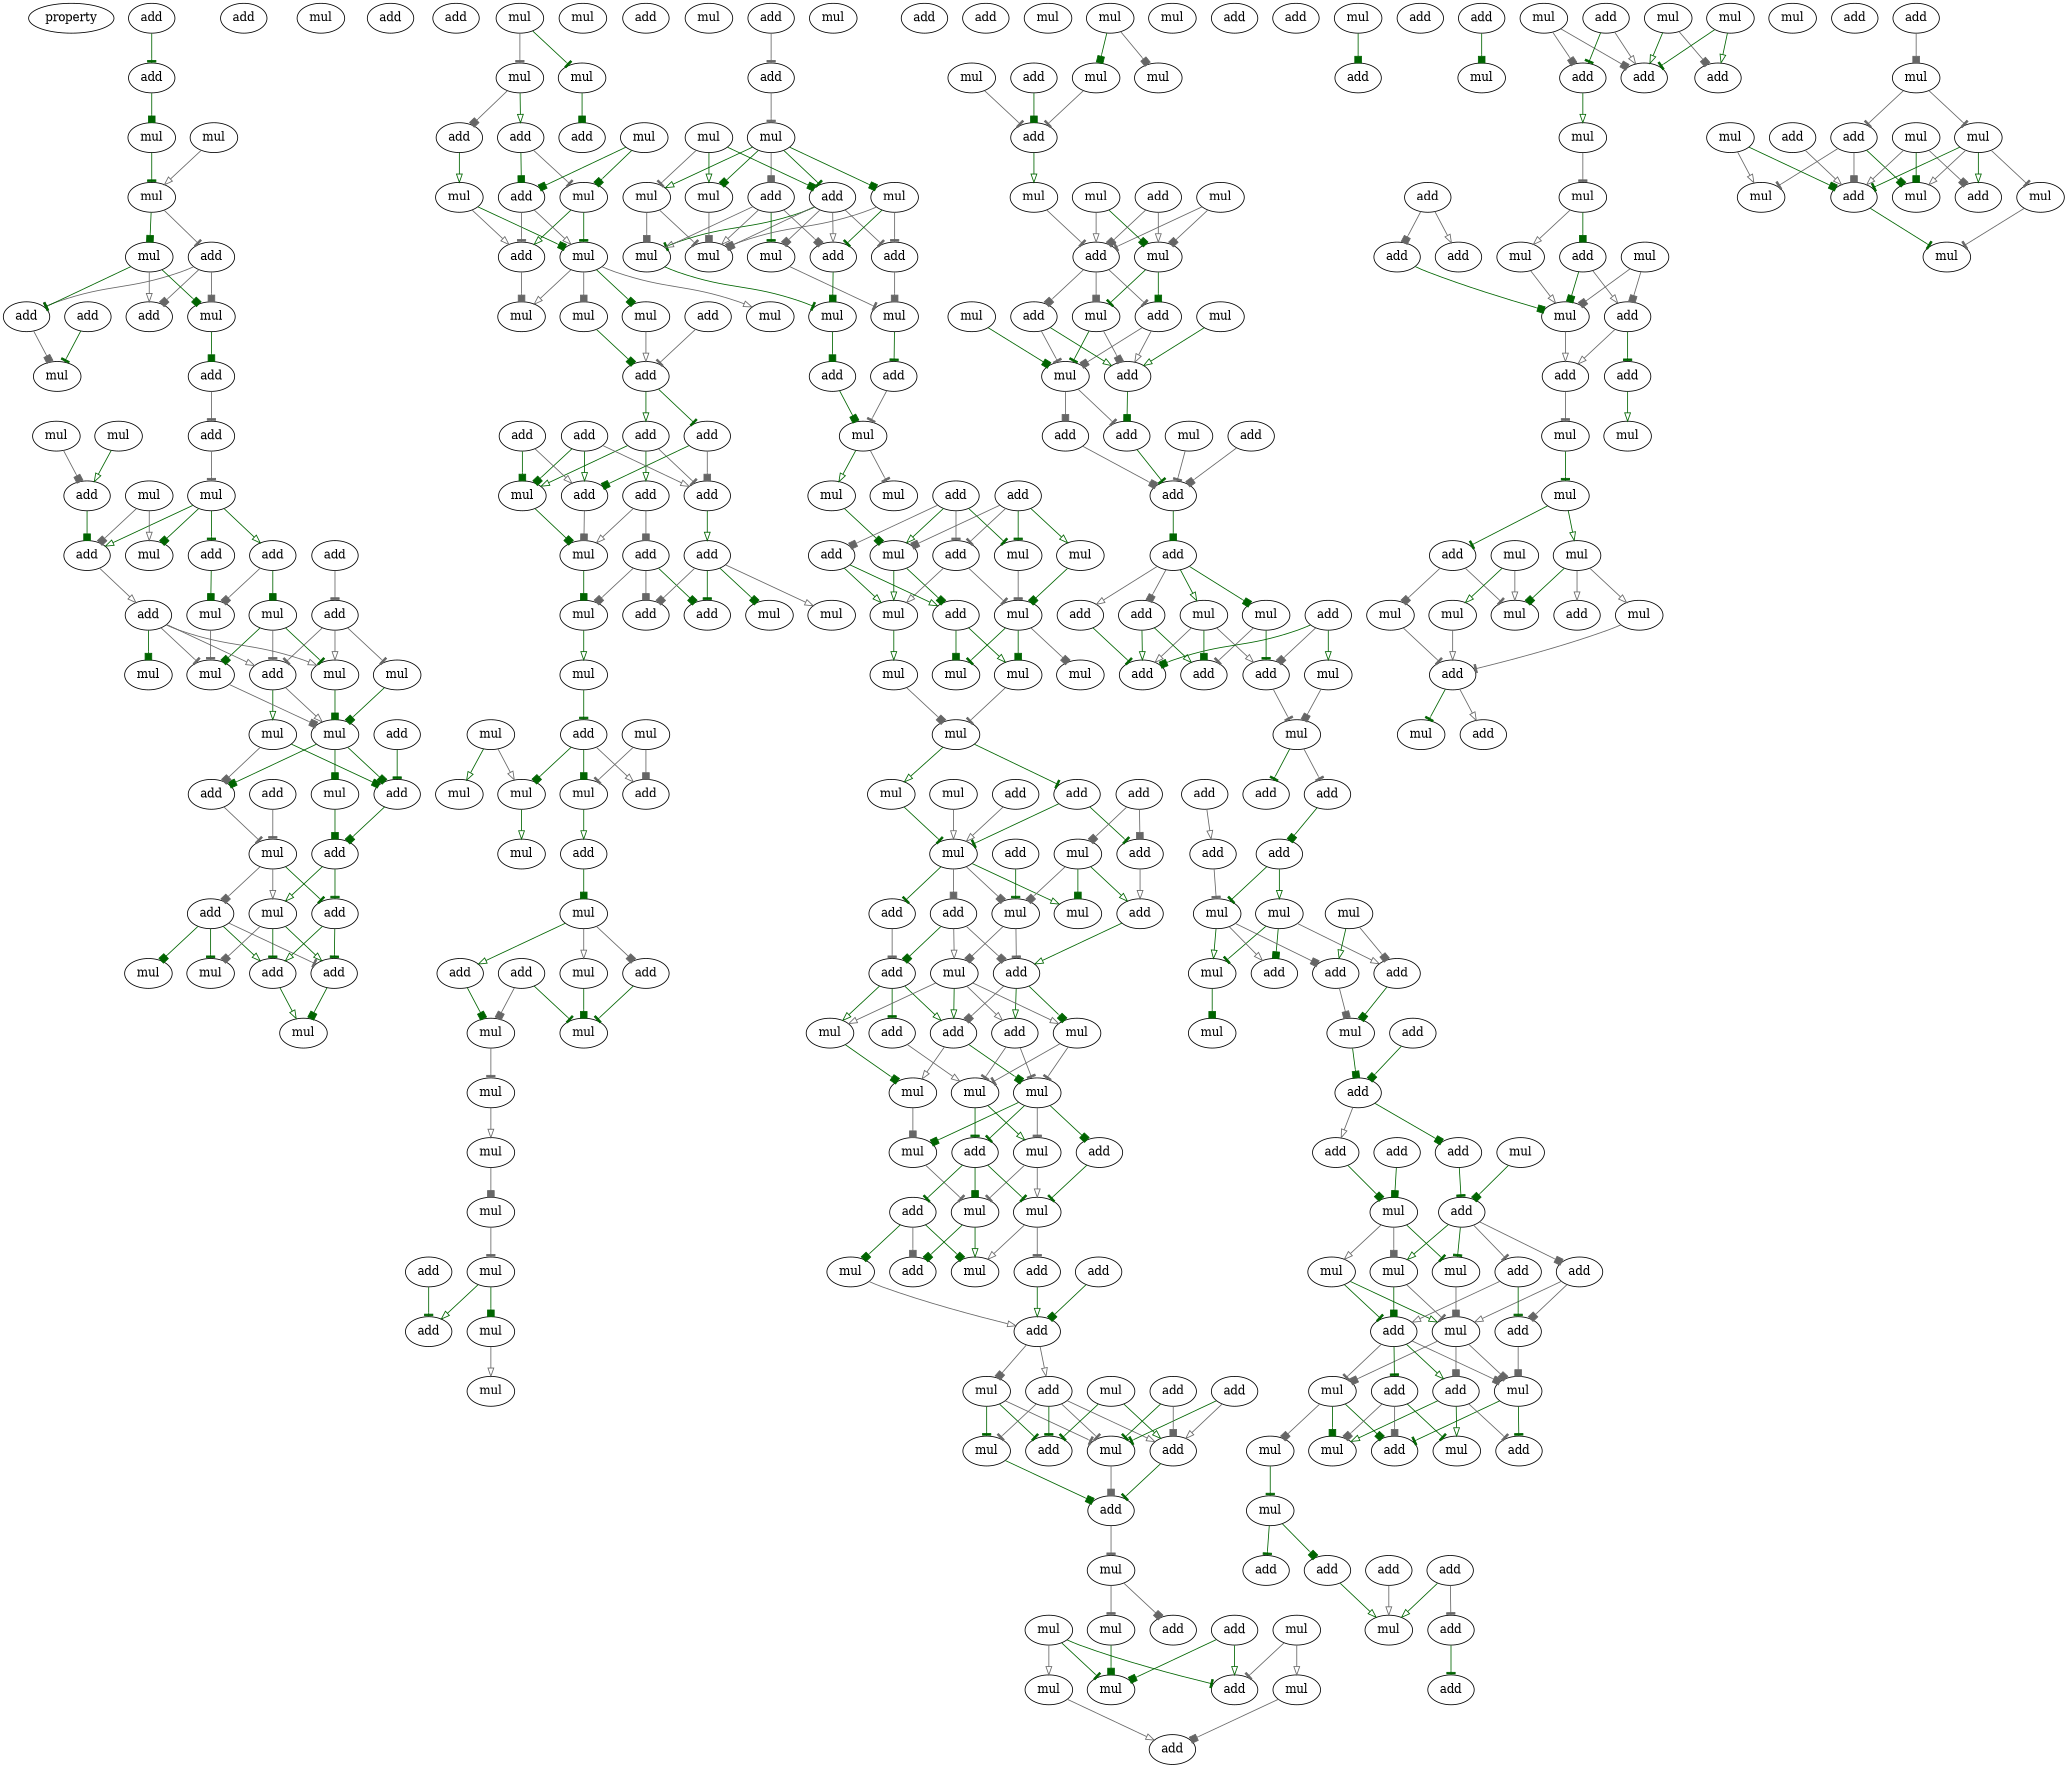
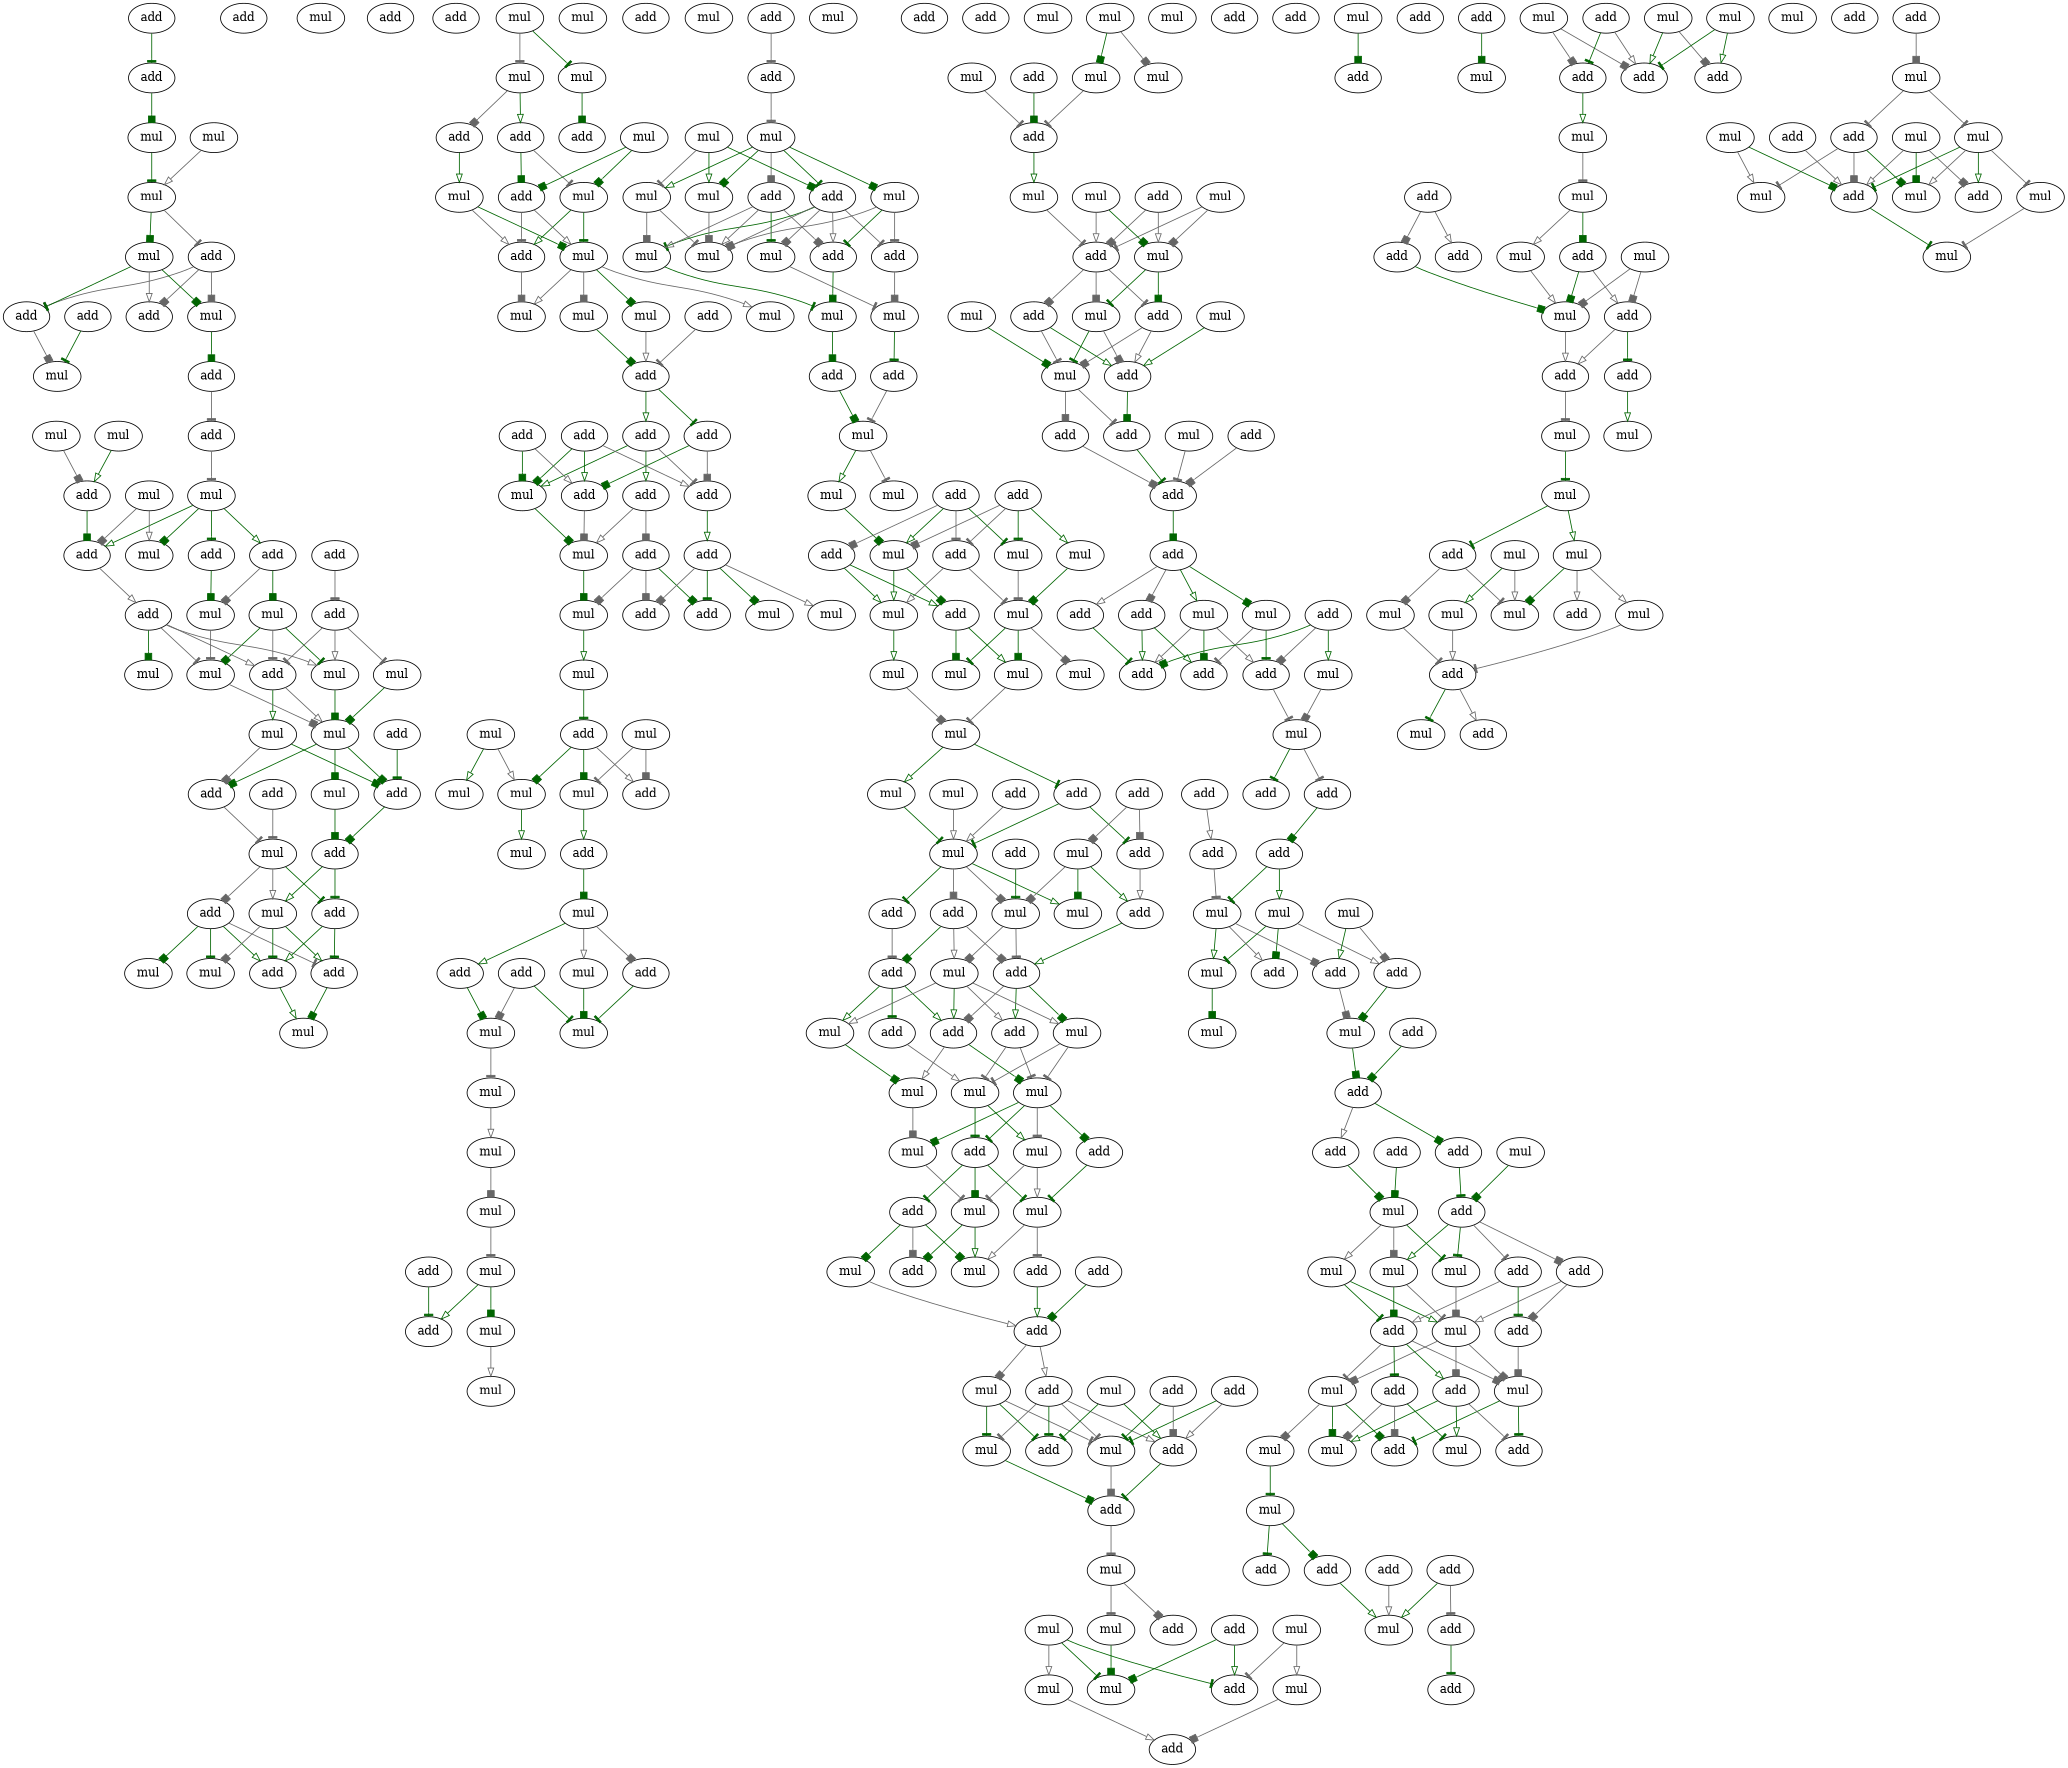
(71, 18) -> none
